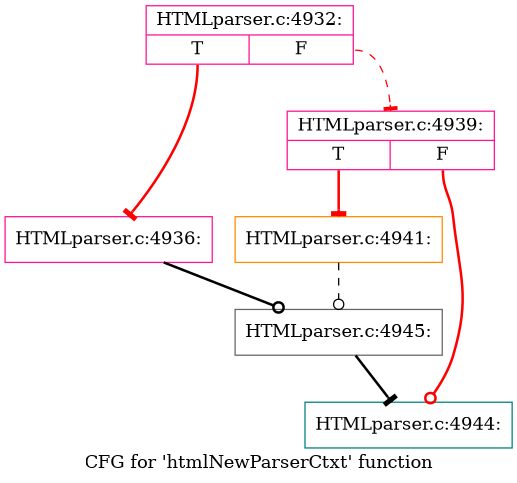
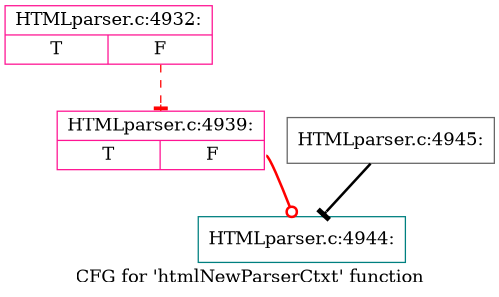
(109, 240) -> none
(339, 240) -> none
